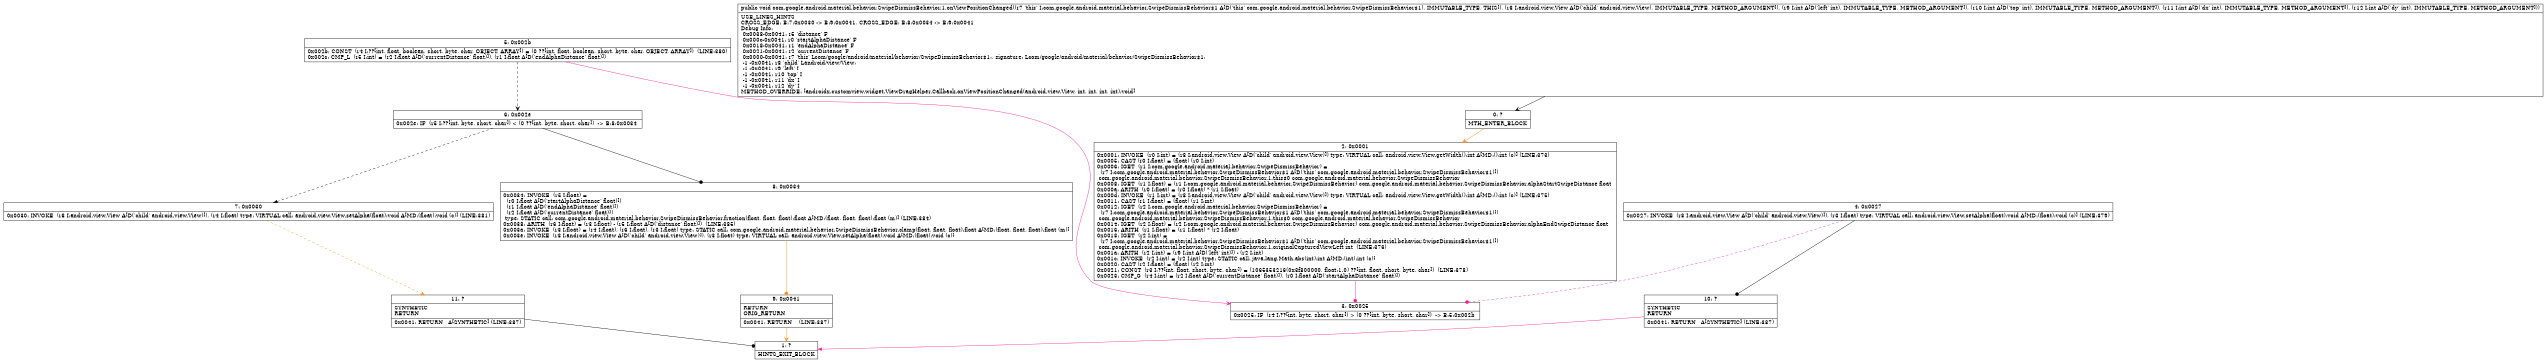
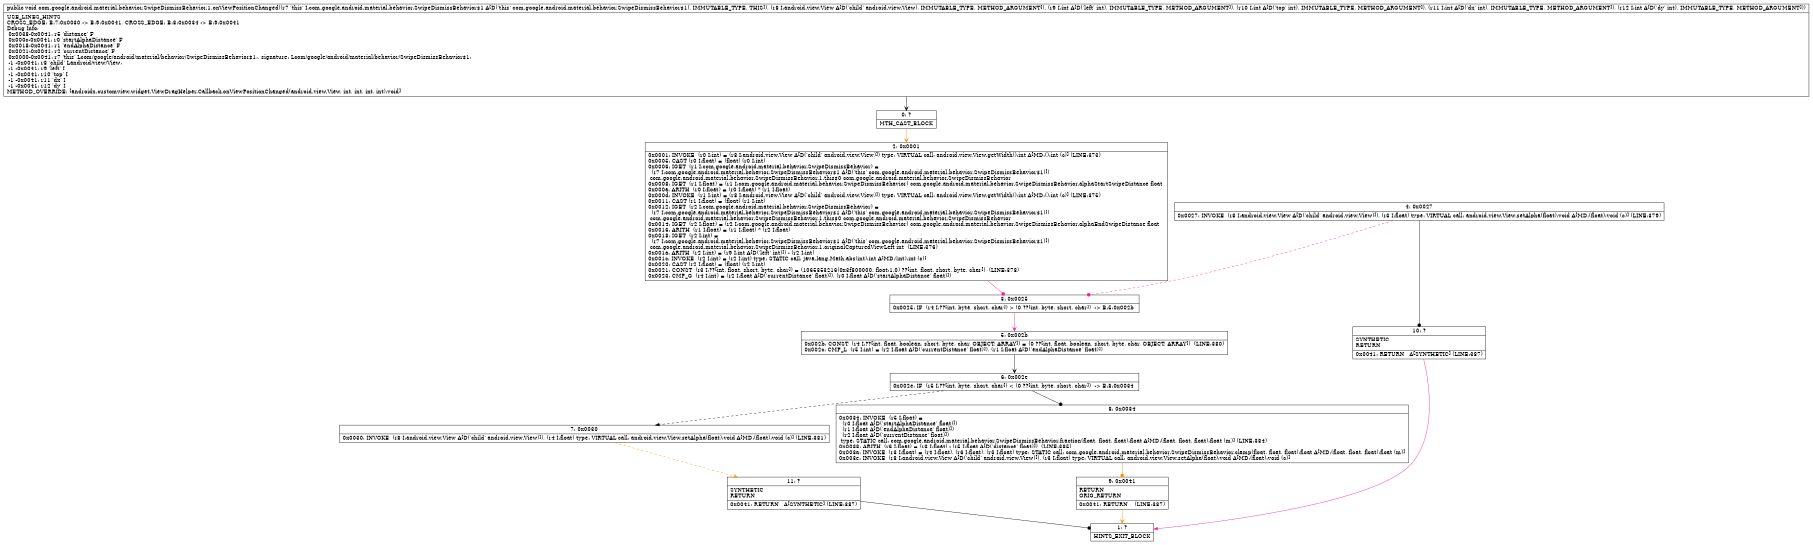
(518, 84) -> (1014, 362)
(966, 107) -> (1014, 320)
(1498, 124) -> (906, 124)
